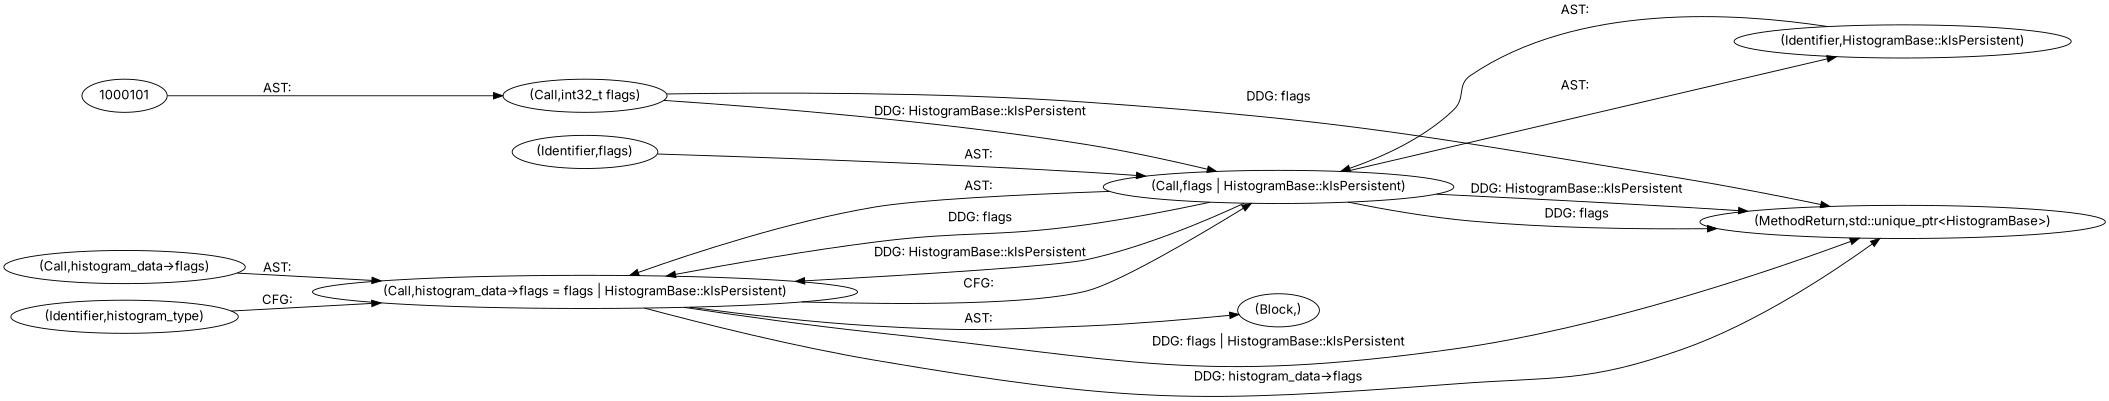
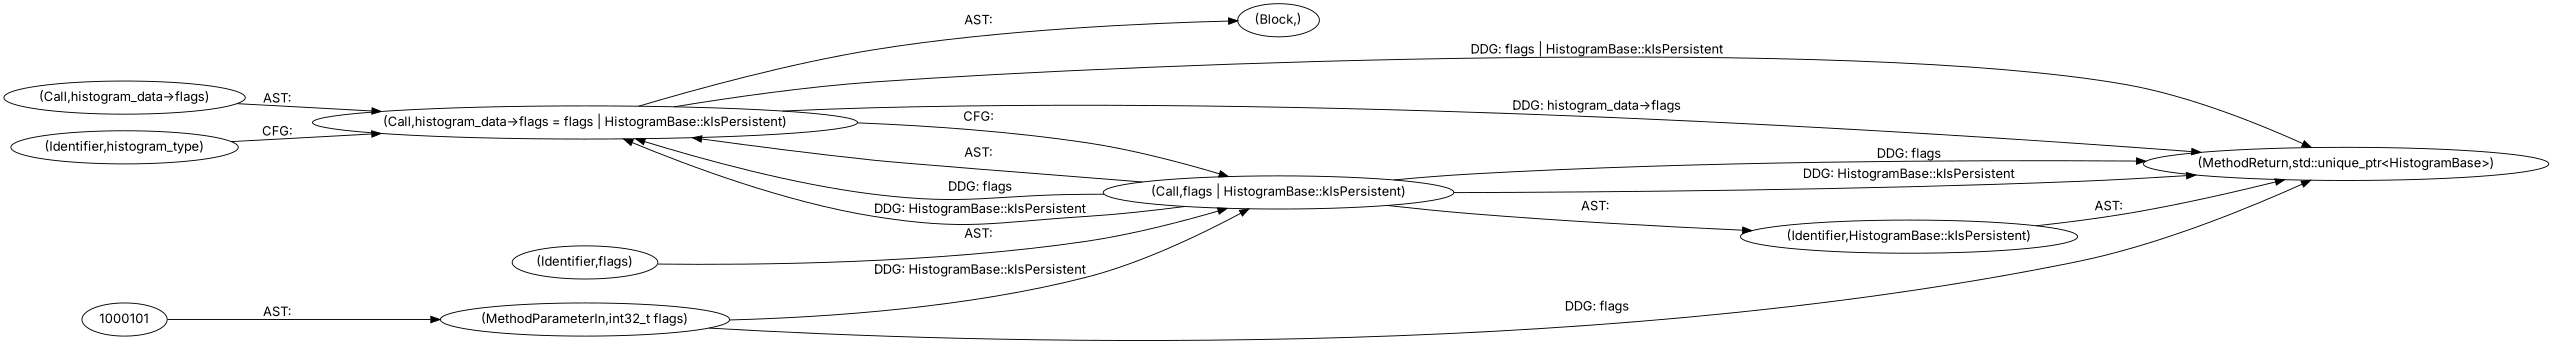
(1566, 33) -> (2157, 208)
(585, 96) -> (585, 320)
